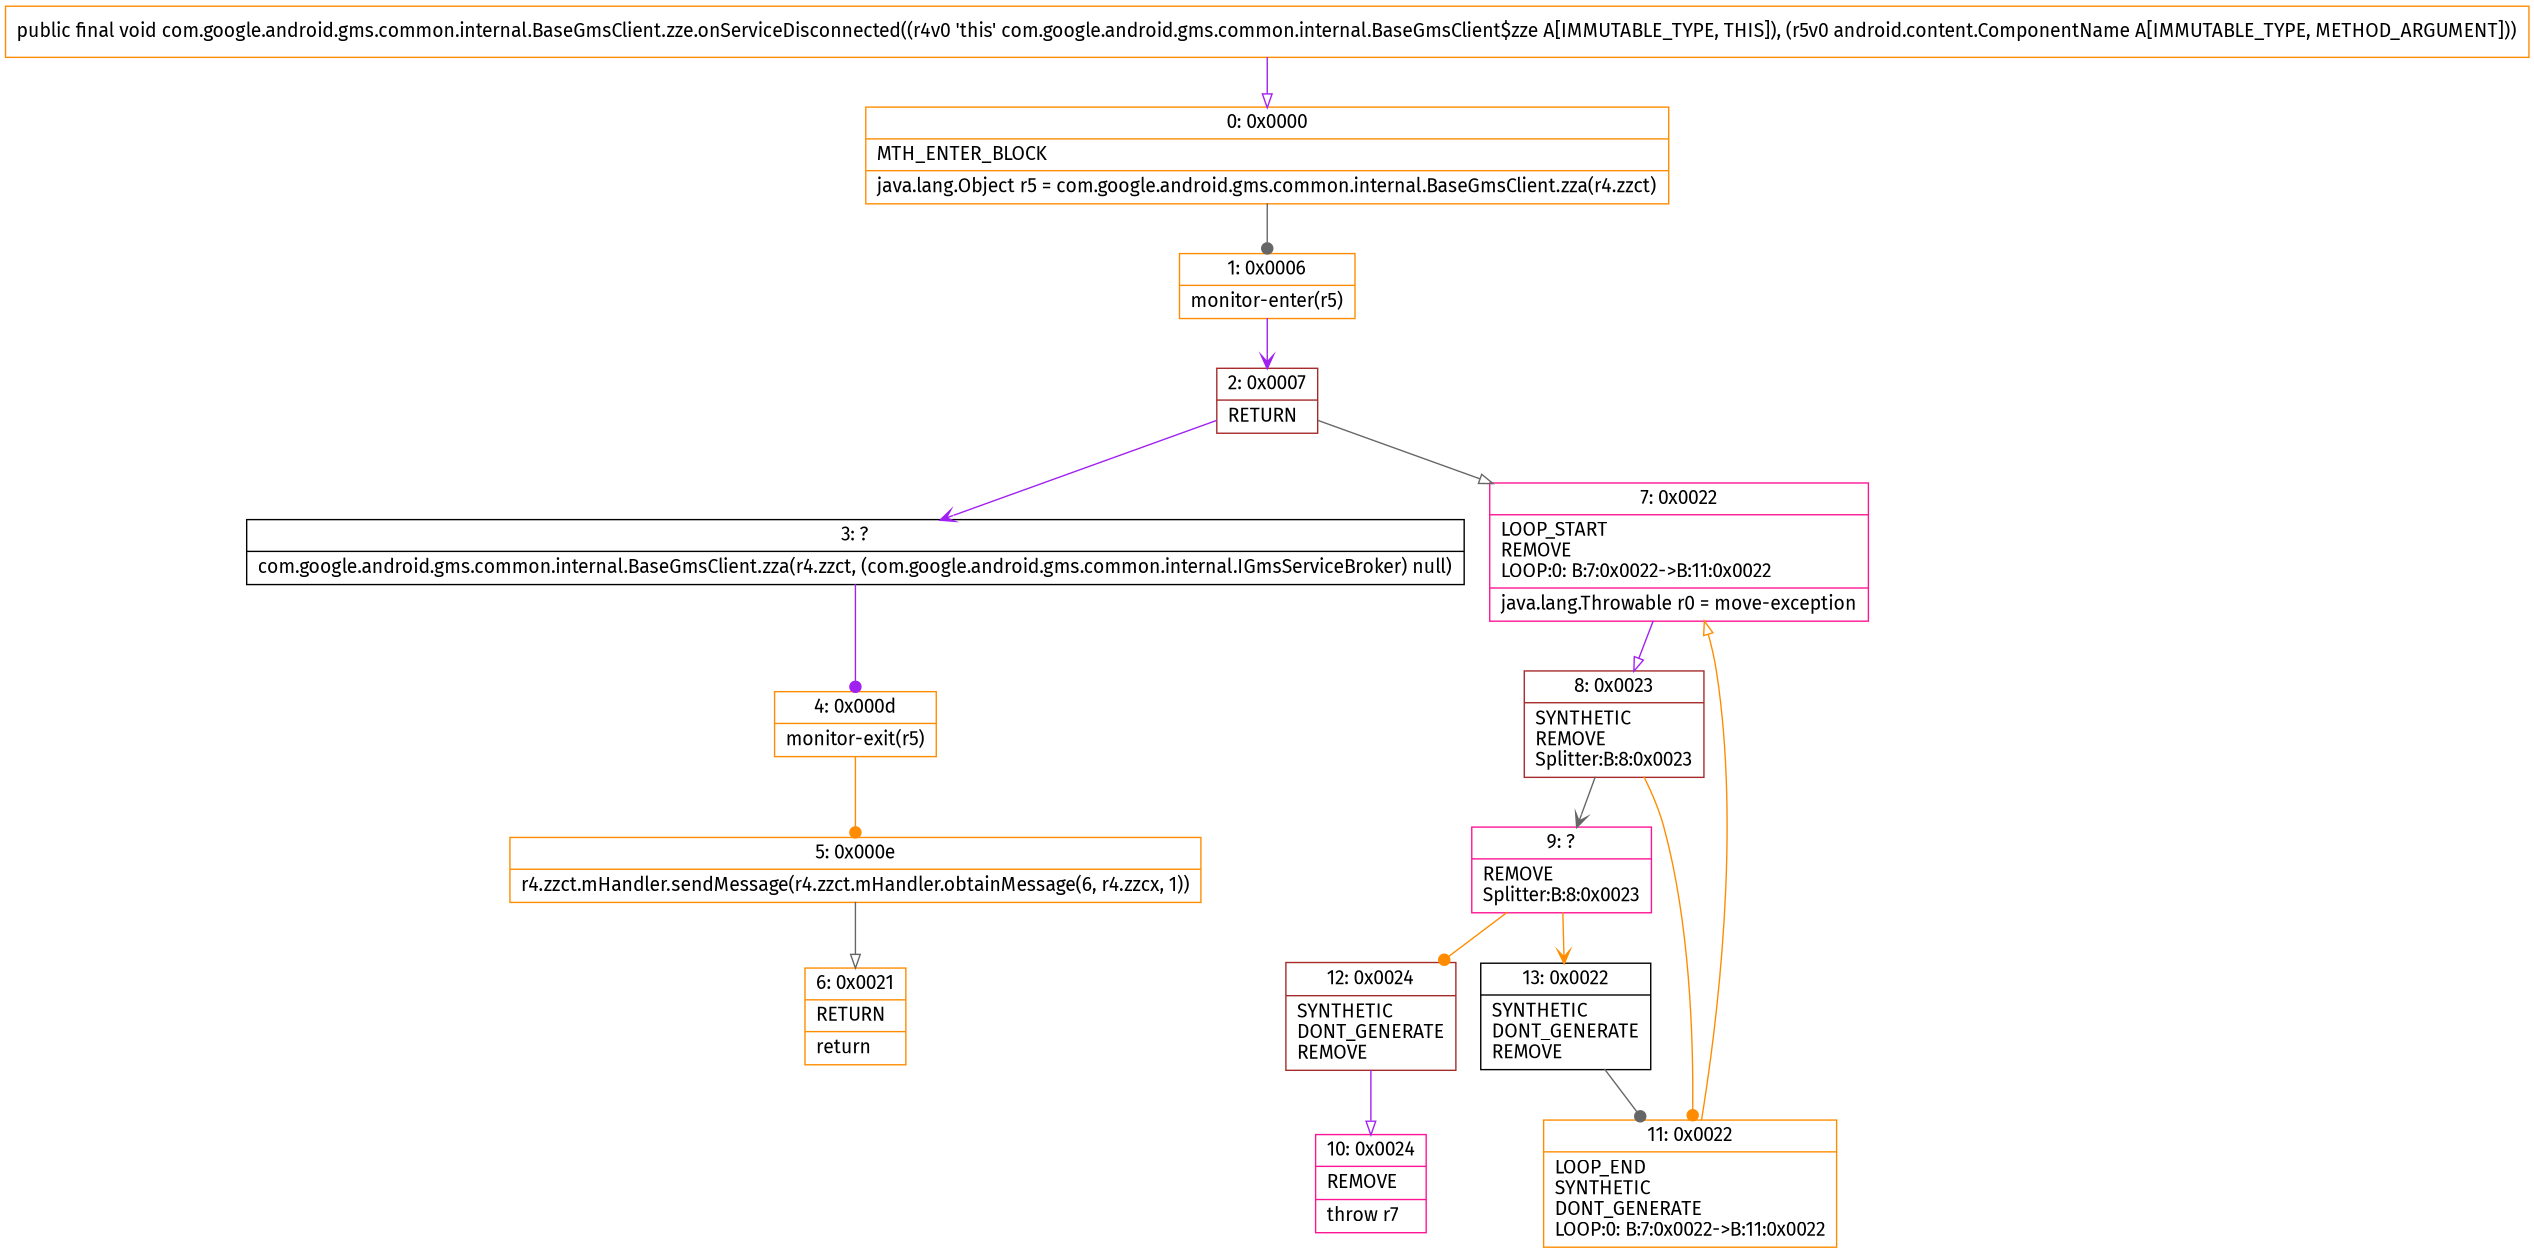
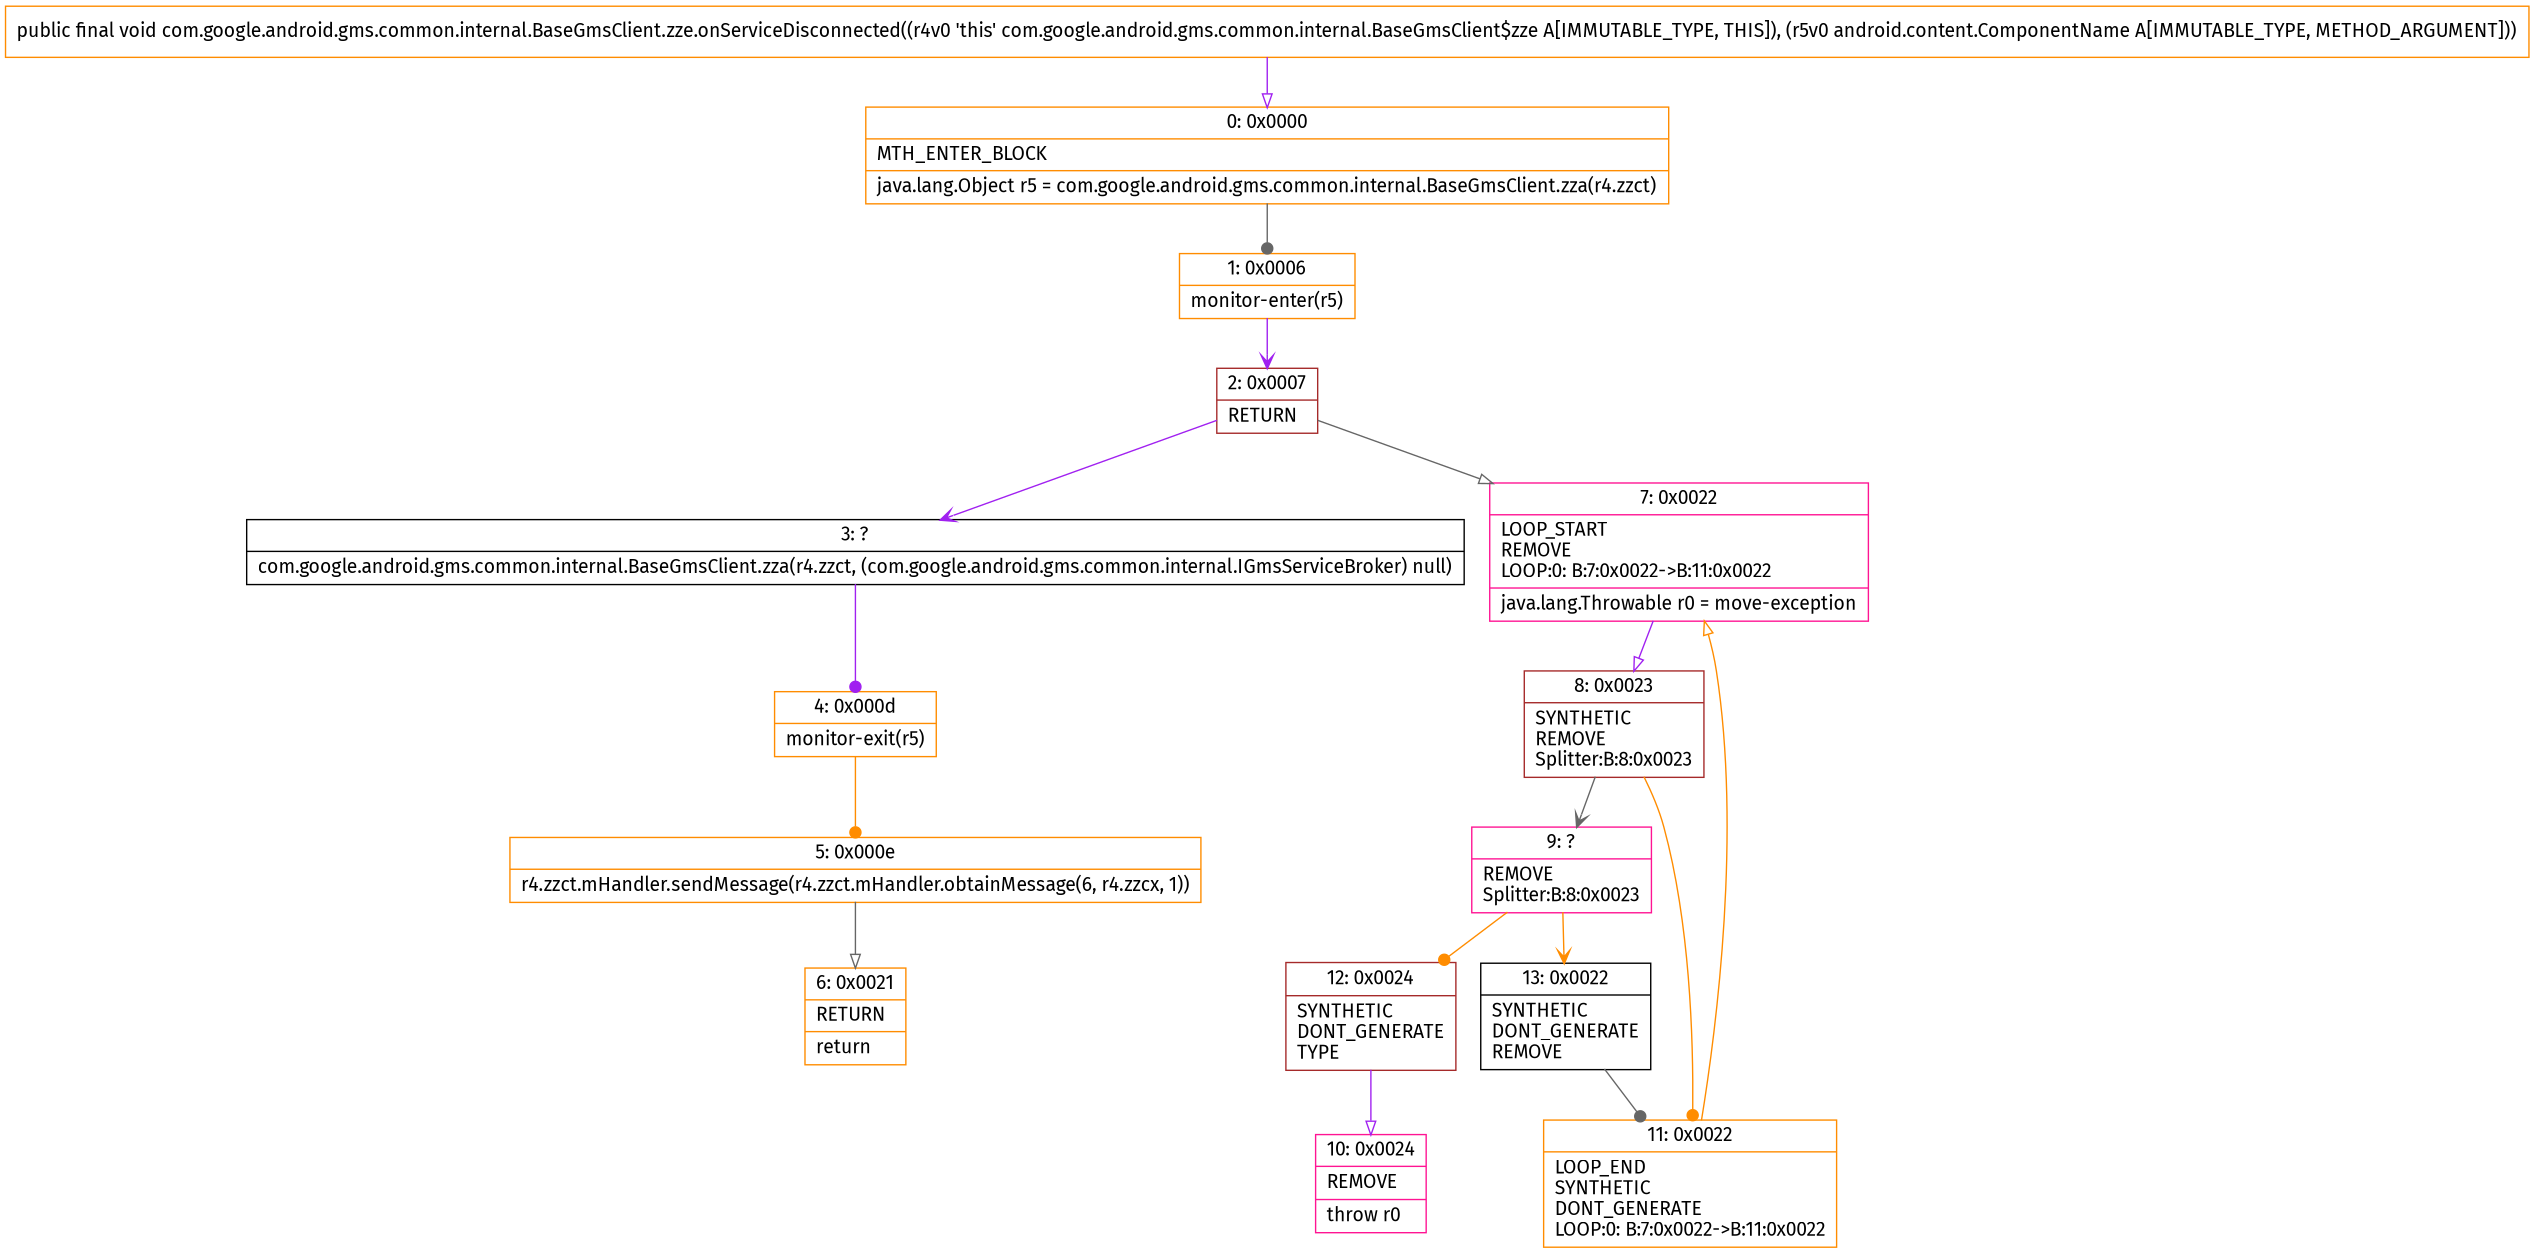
(1333, 1053) -> (1318, 1053)
(1363, 1215) -> (1364, 1215)
